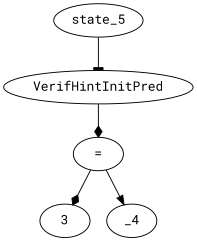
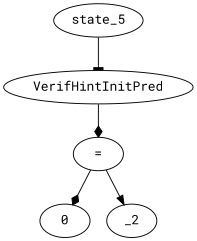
(65, 221) -> (65, 221)
(132, 221) -> (132, 221)
